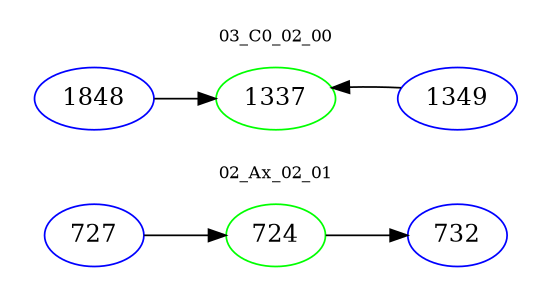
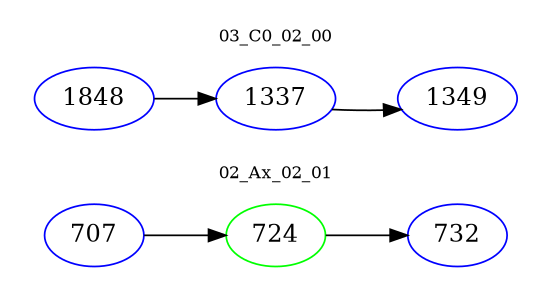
(375, 87) -> (358, 110)
(276, 99) -> (276, 99)
(94, 235) -> (94, 235)
